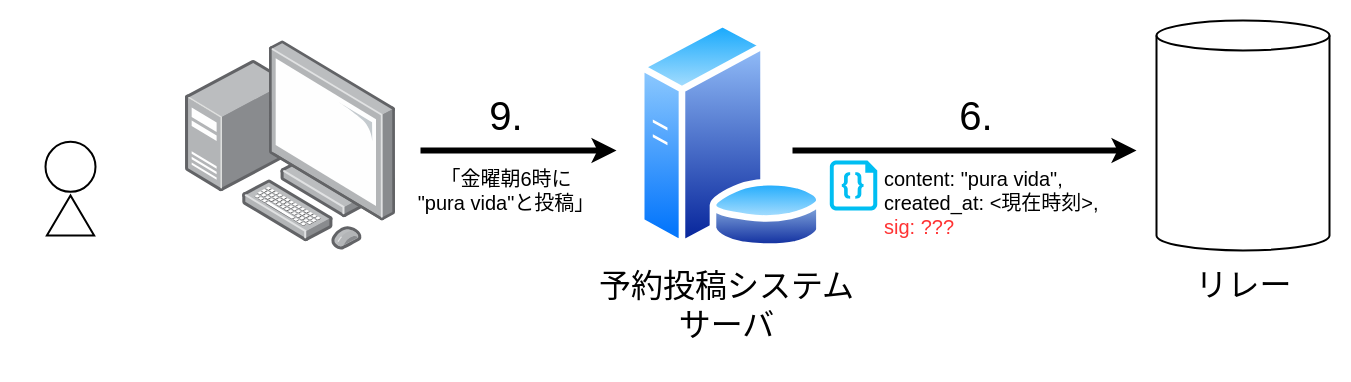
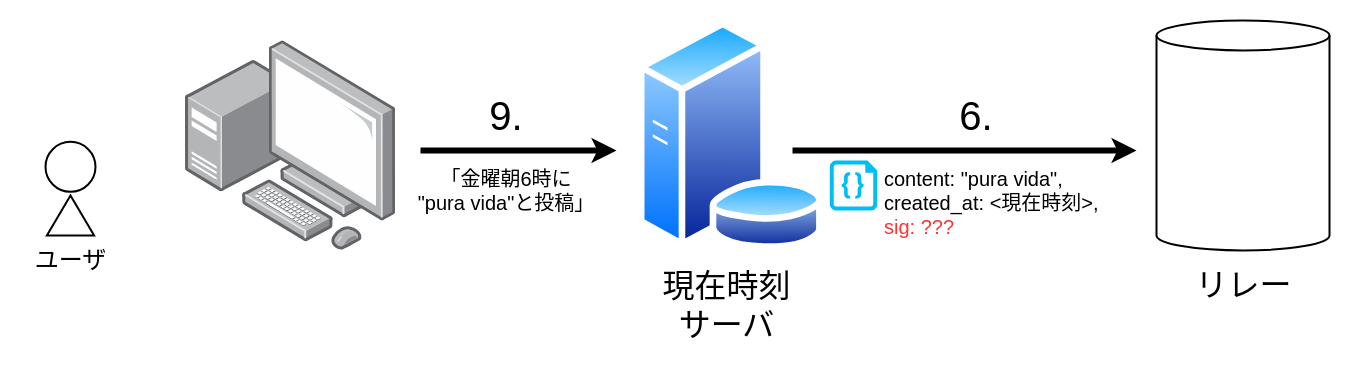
none -> (71, 261)
(727, 306) -> (727, 306)
